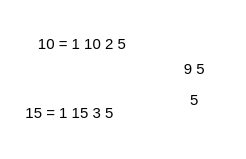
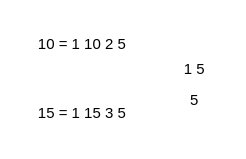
(195, 69) -> (195, 69)
(69, 113) -> (82, 113)
